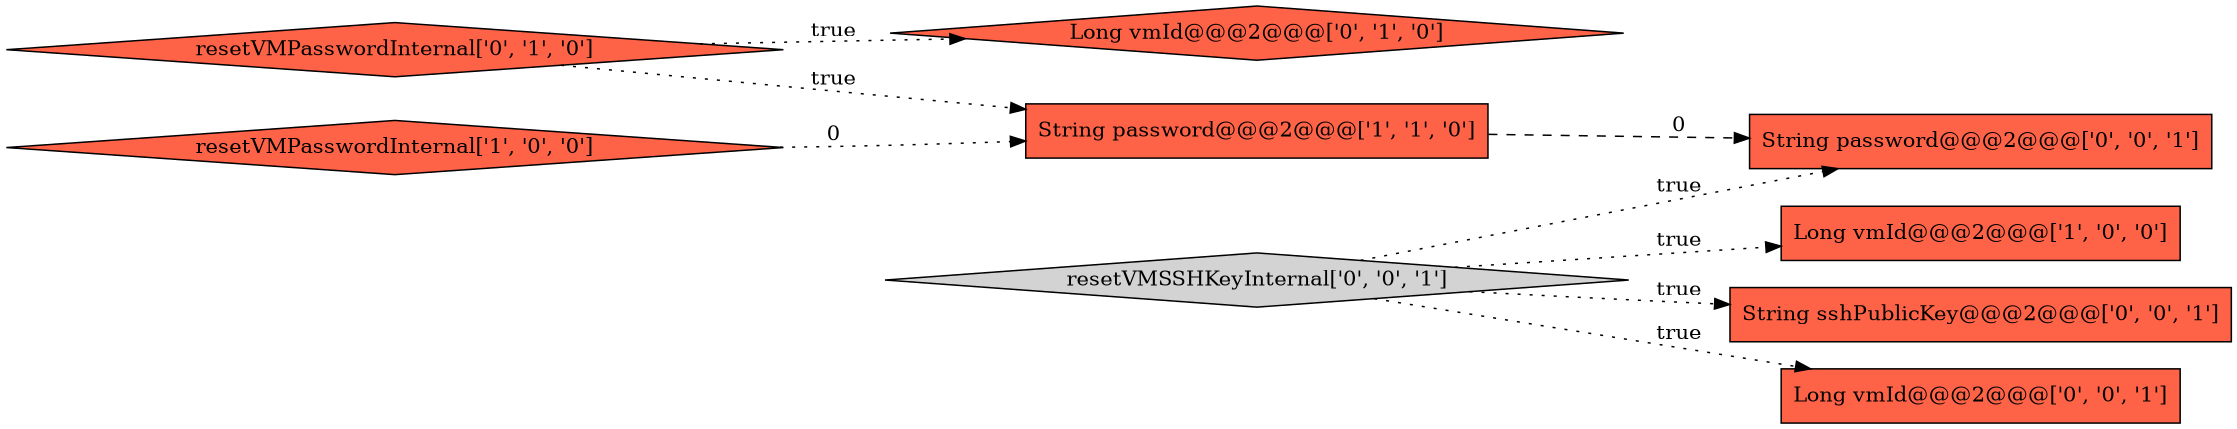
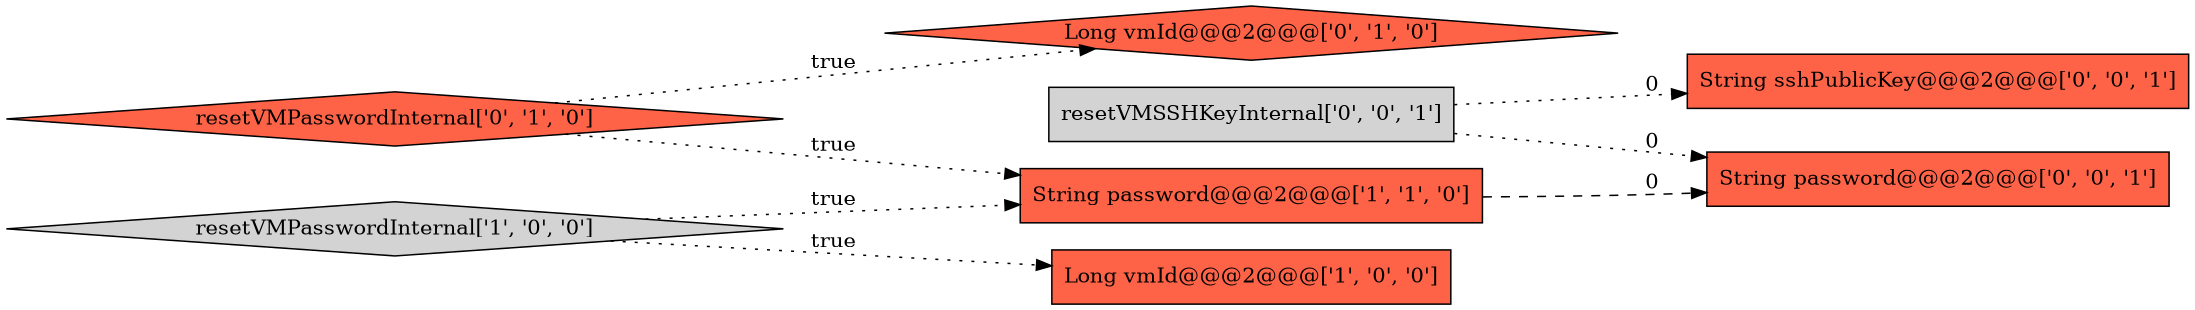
(834, 135) -> (834, 199)
(395, 148) -> (395, 229)
(1680, 186) -> (1653, 142)
(1610, 257) -> (823, 253)
(1257, 280) -> (1251, 114)
(1680, 290) -> (1653, 85)
(1981, 396) -> none
